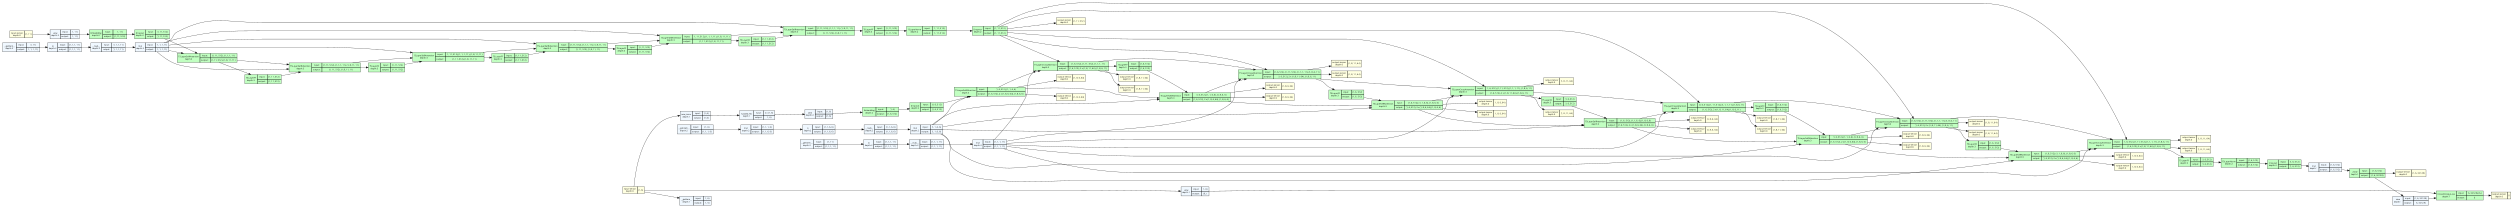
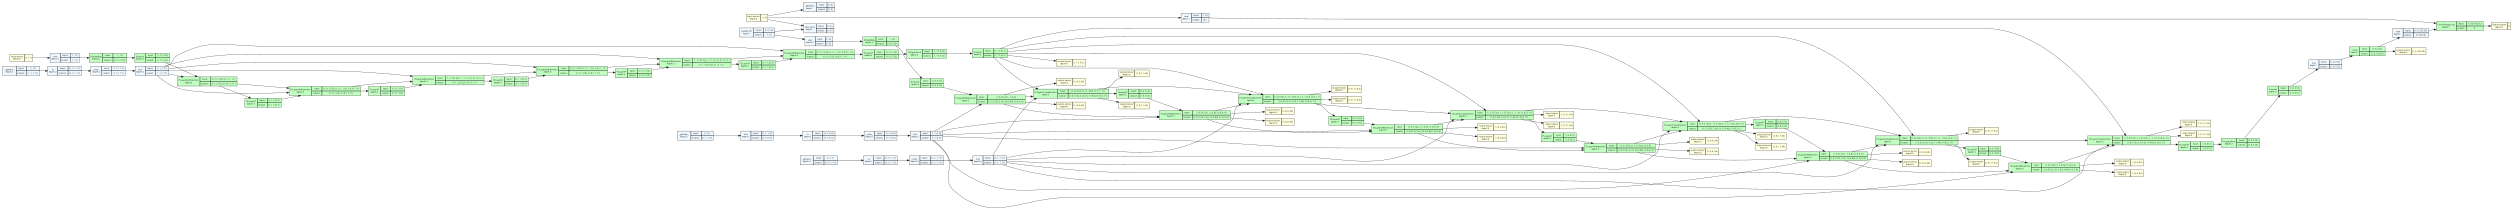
(724, 115) -> (788, 30)
